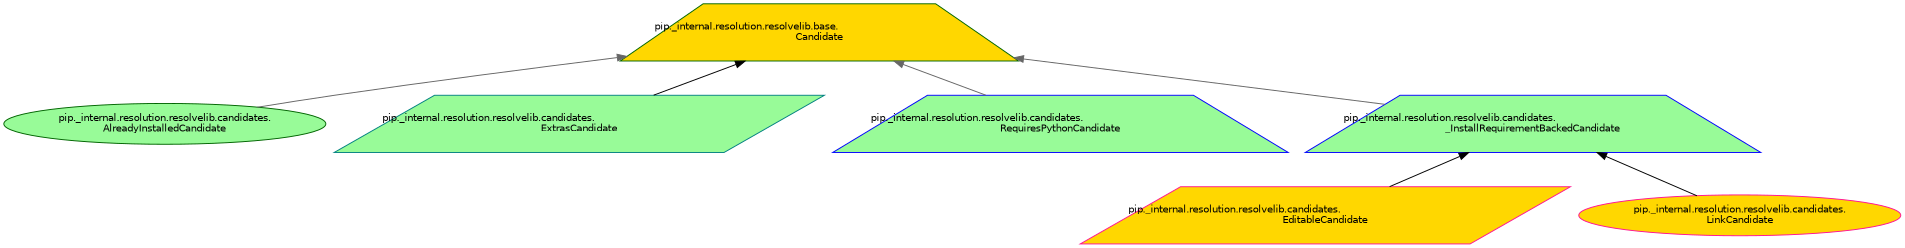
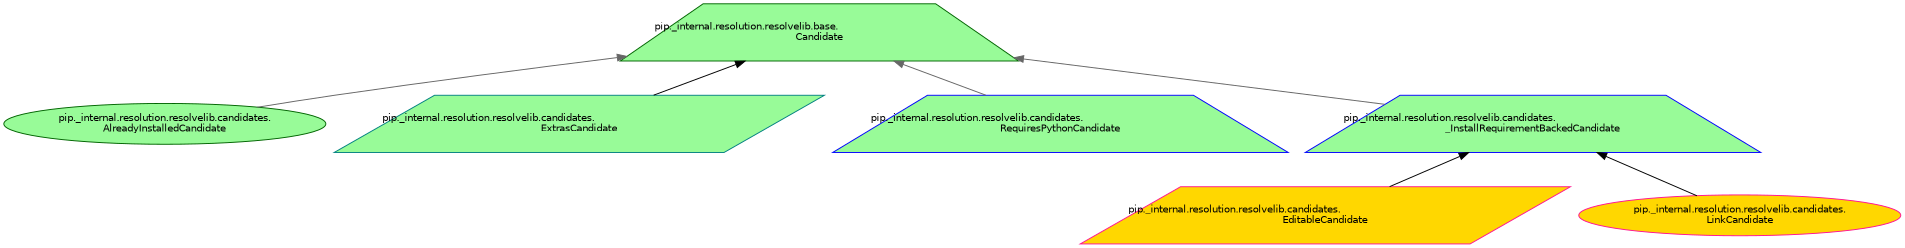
(819, 32) -> (819, 32)
